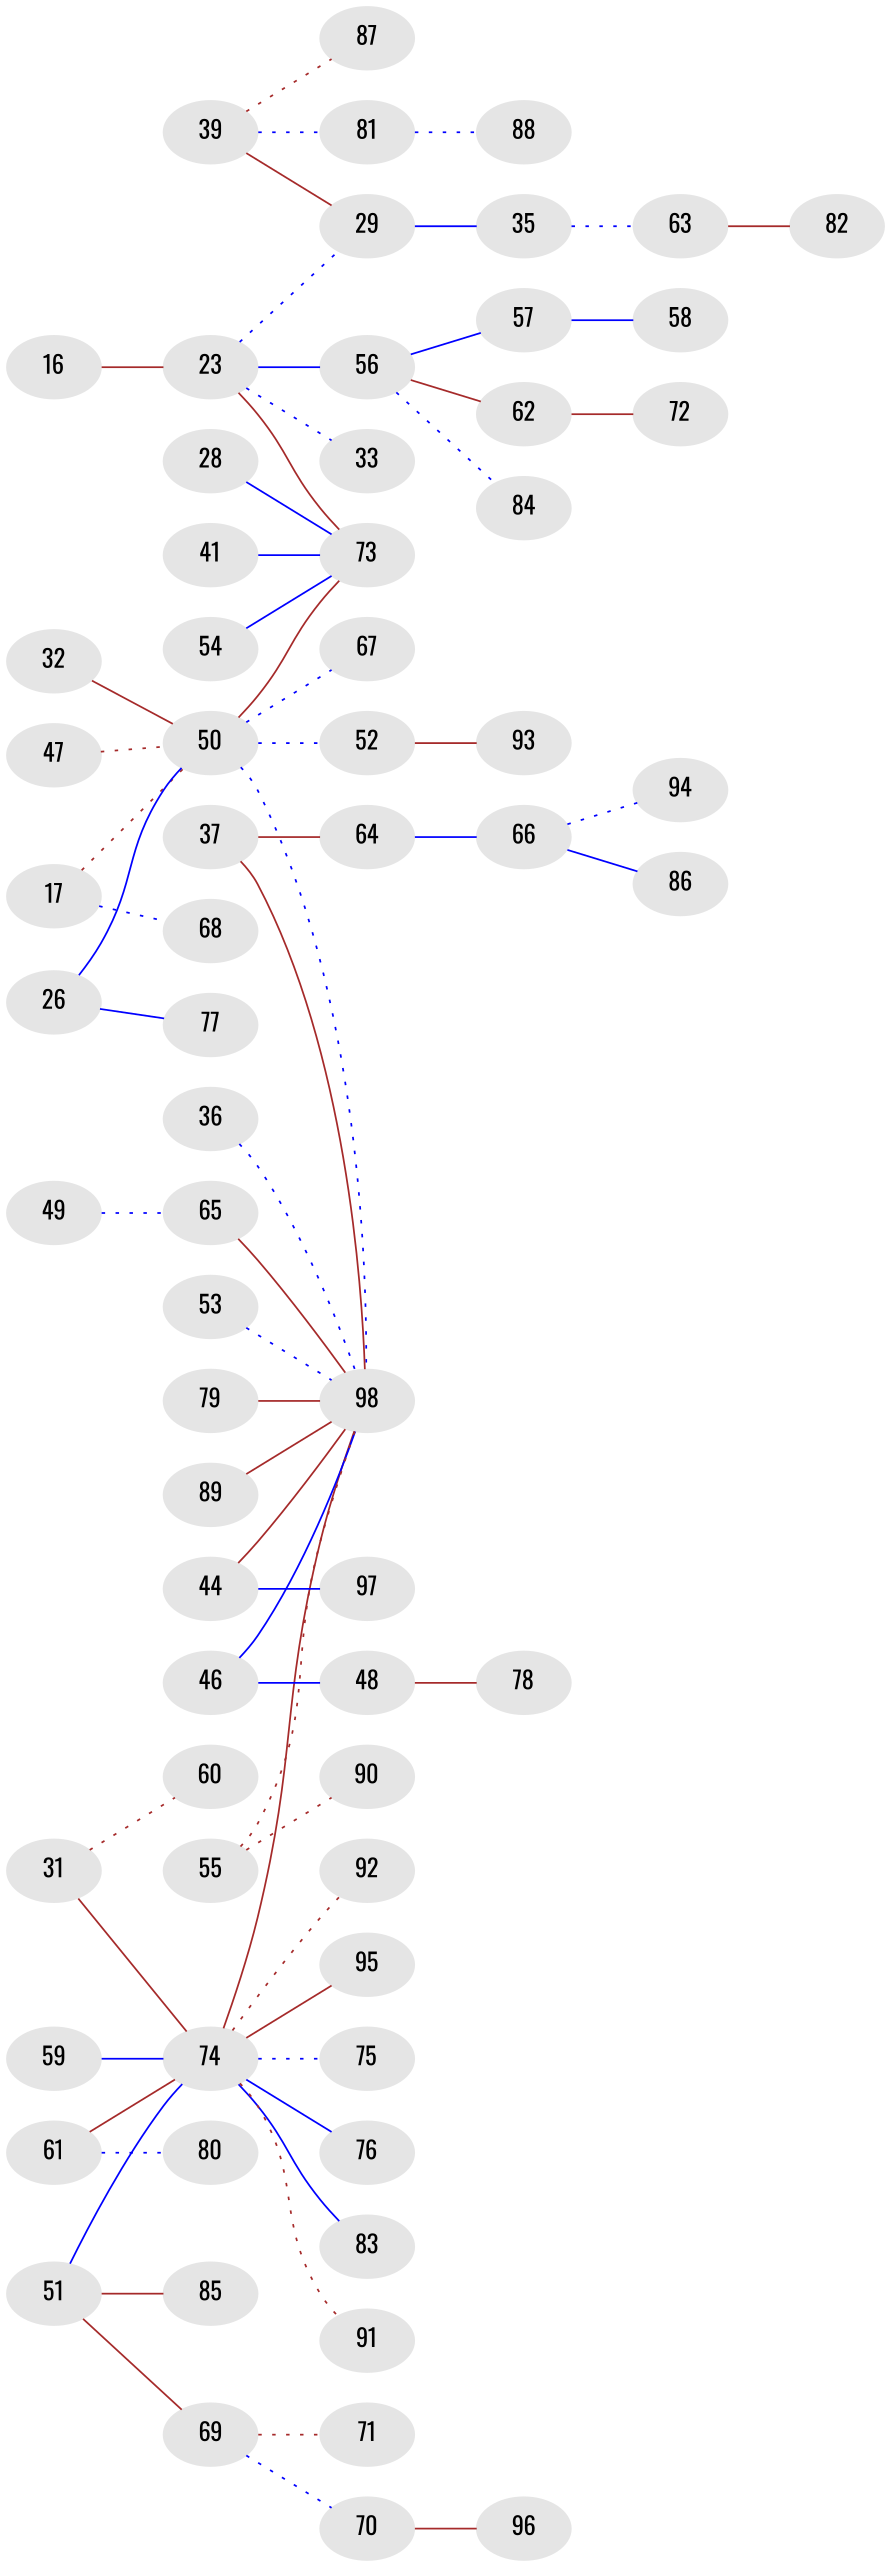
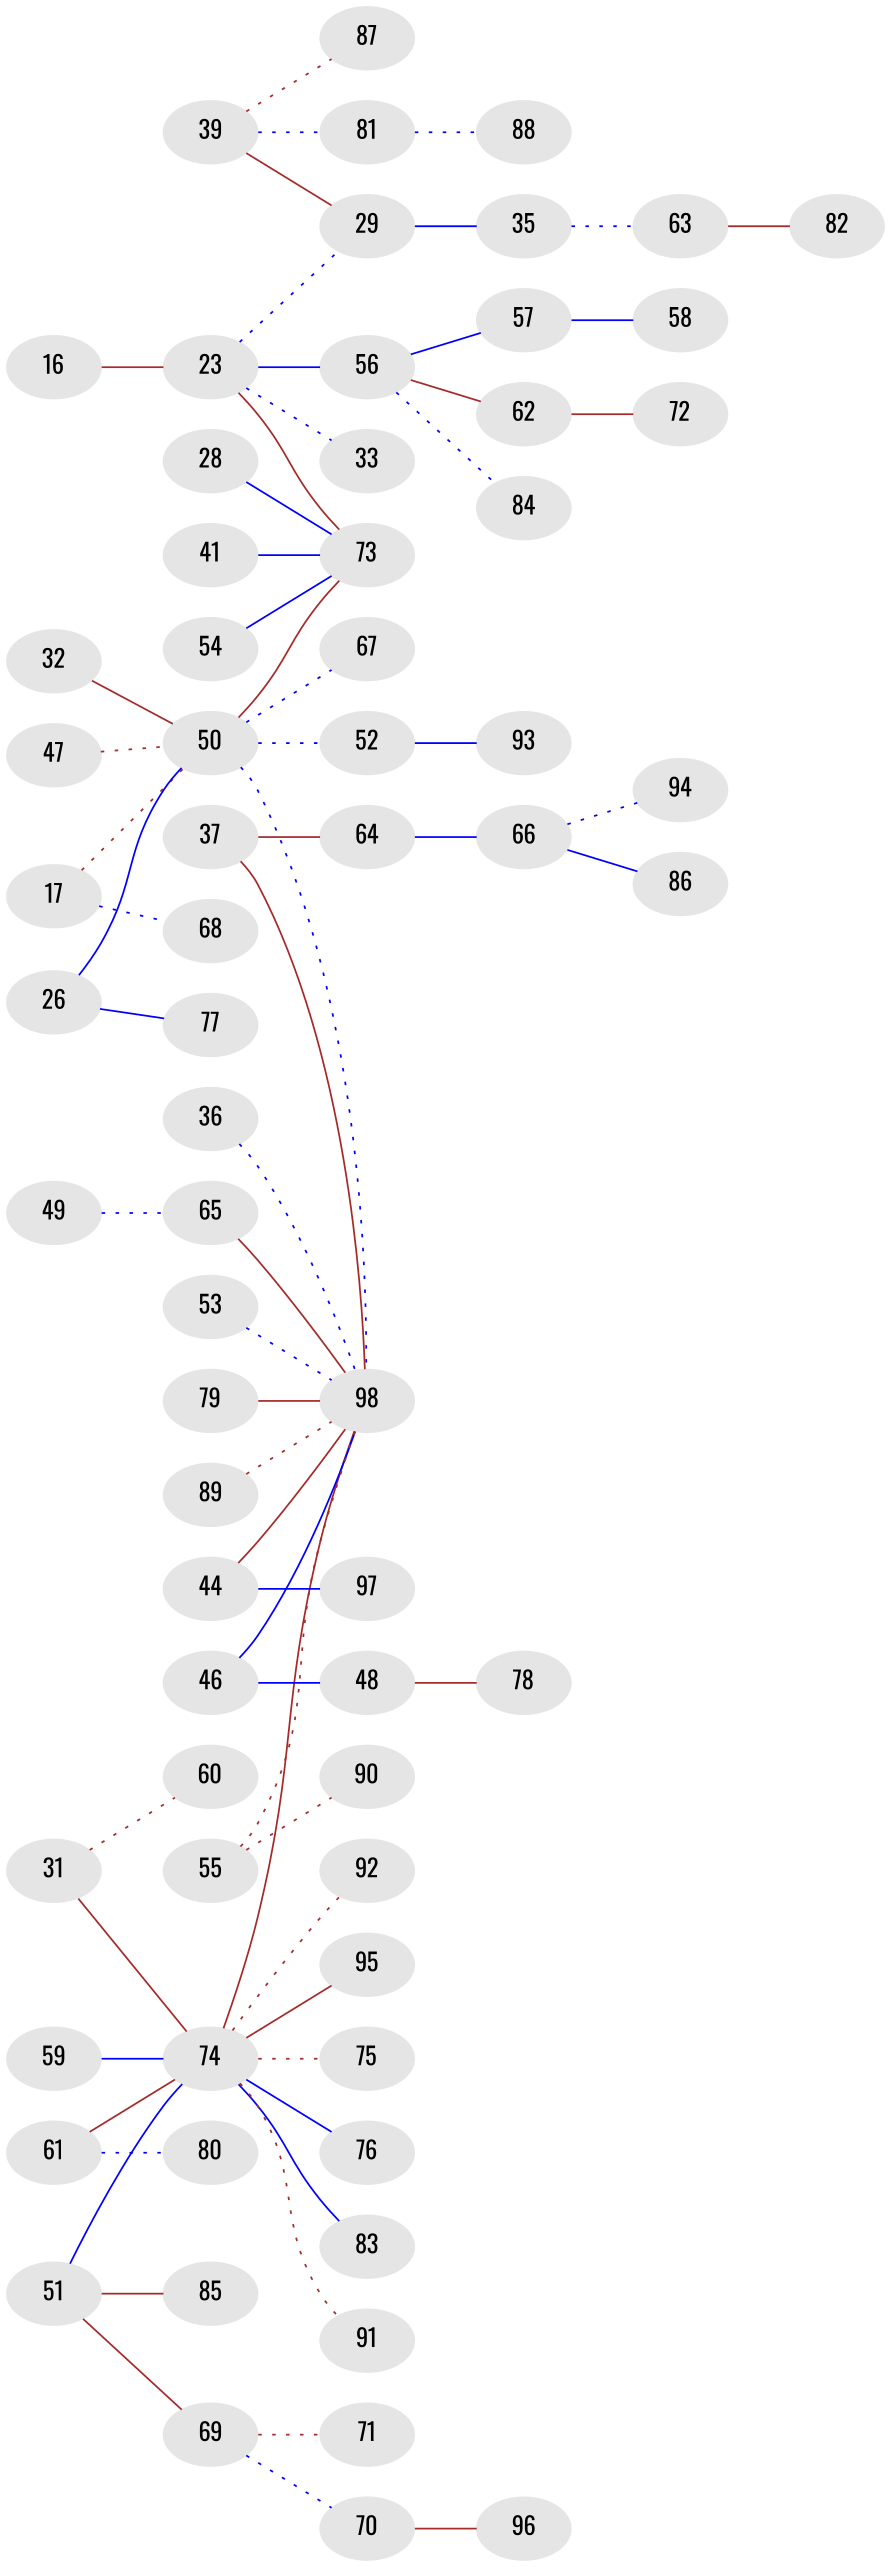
(446, 743) -> (446, 743)
(289, 1448) -> (289, 1448)
(289, 2059) -> (289, 2059)
